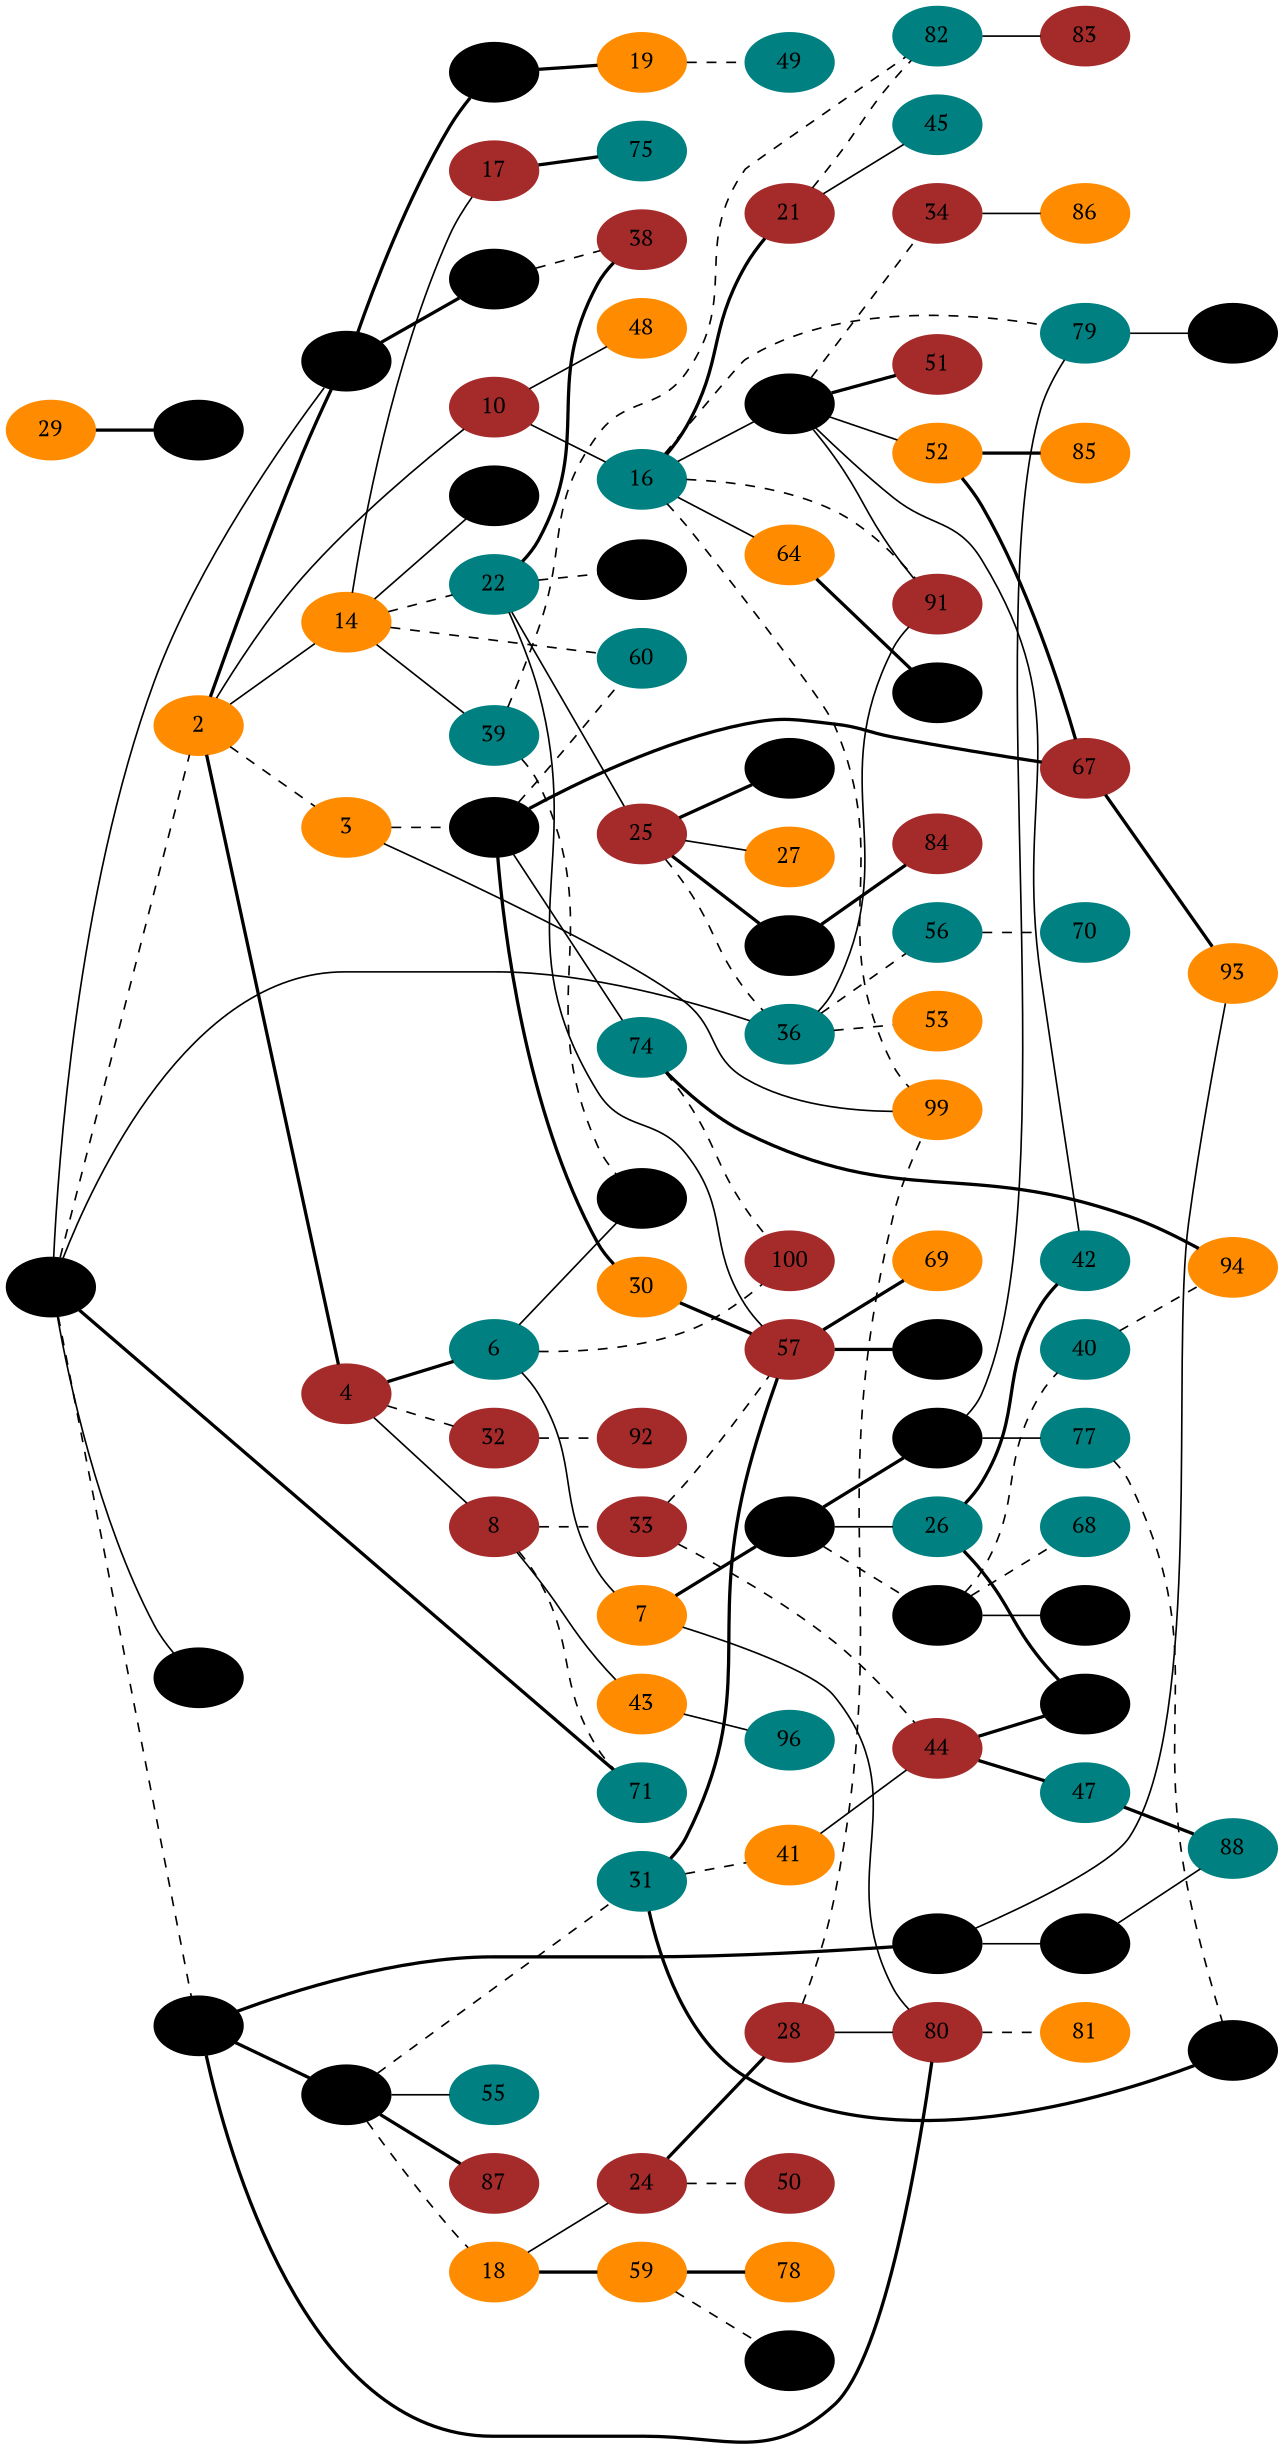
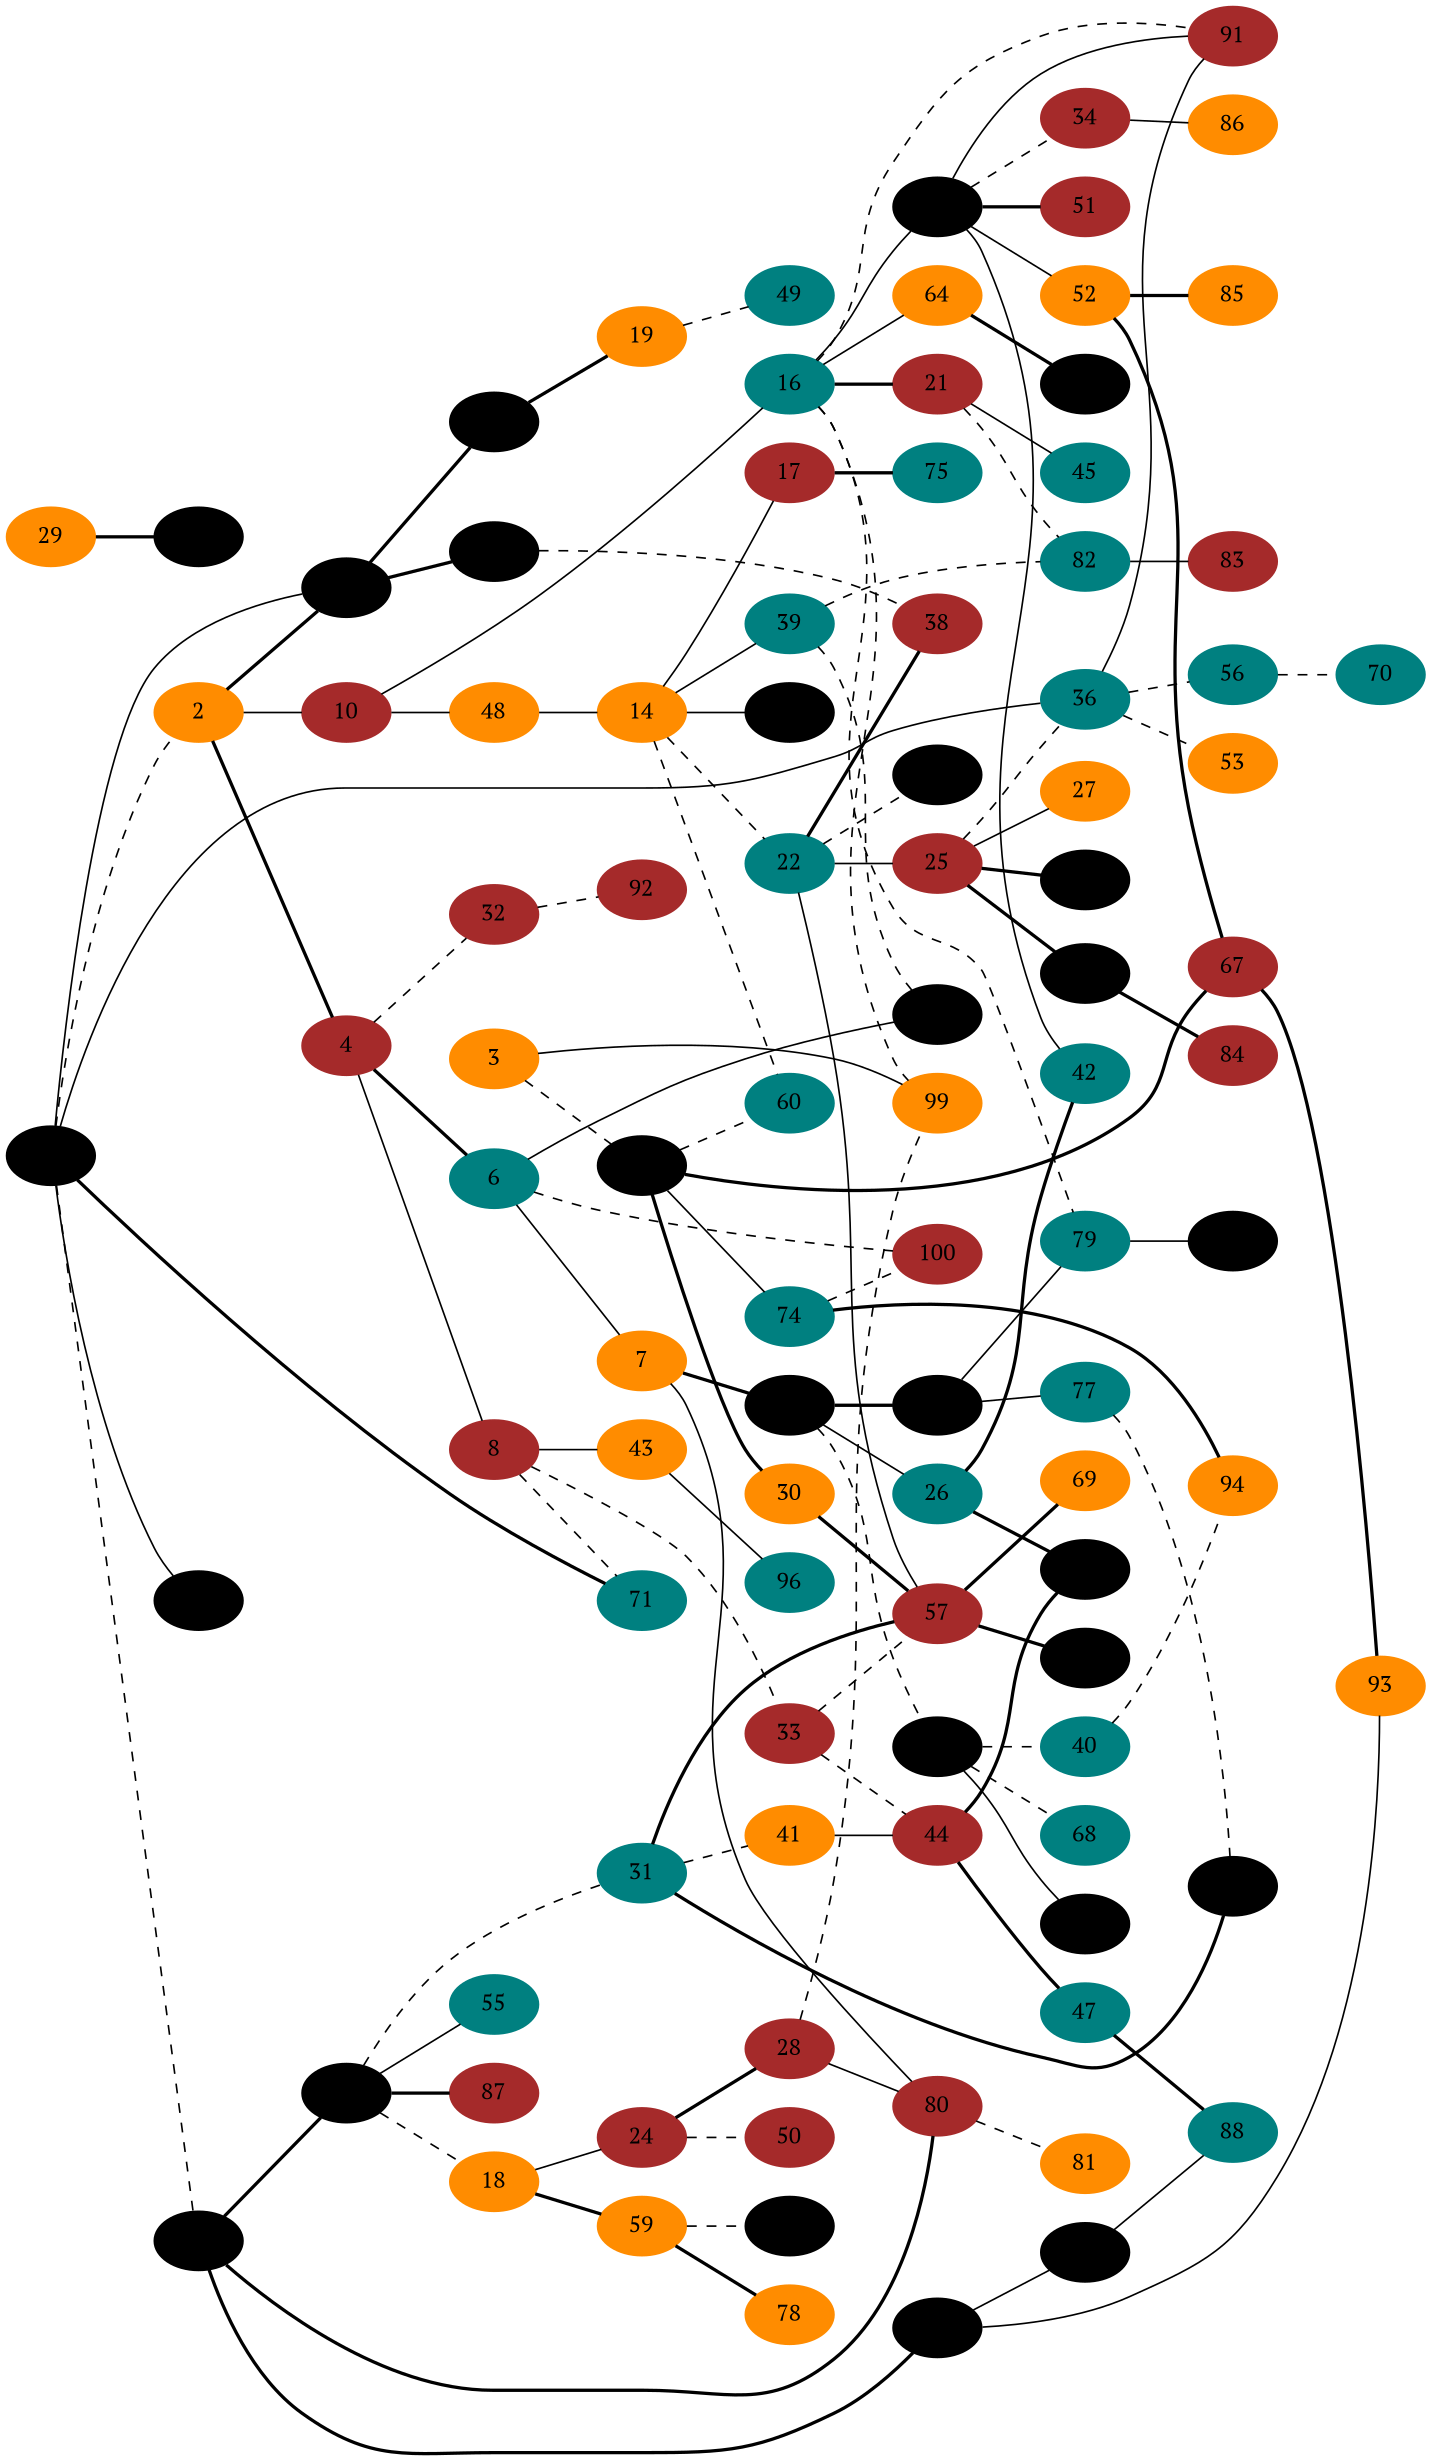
(273, 674) -> (568, 712)
(273, 777) -> none
